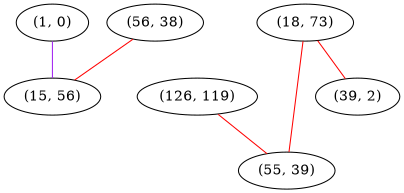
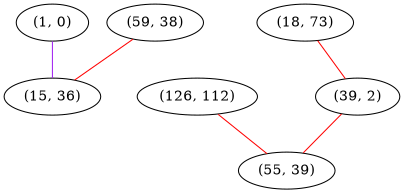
(155, 23) -> (155, 23)
(52, 97) -> (52, 97)
(197, 97) -> (197, 97)
(296, 97) -> (322, 133)
